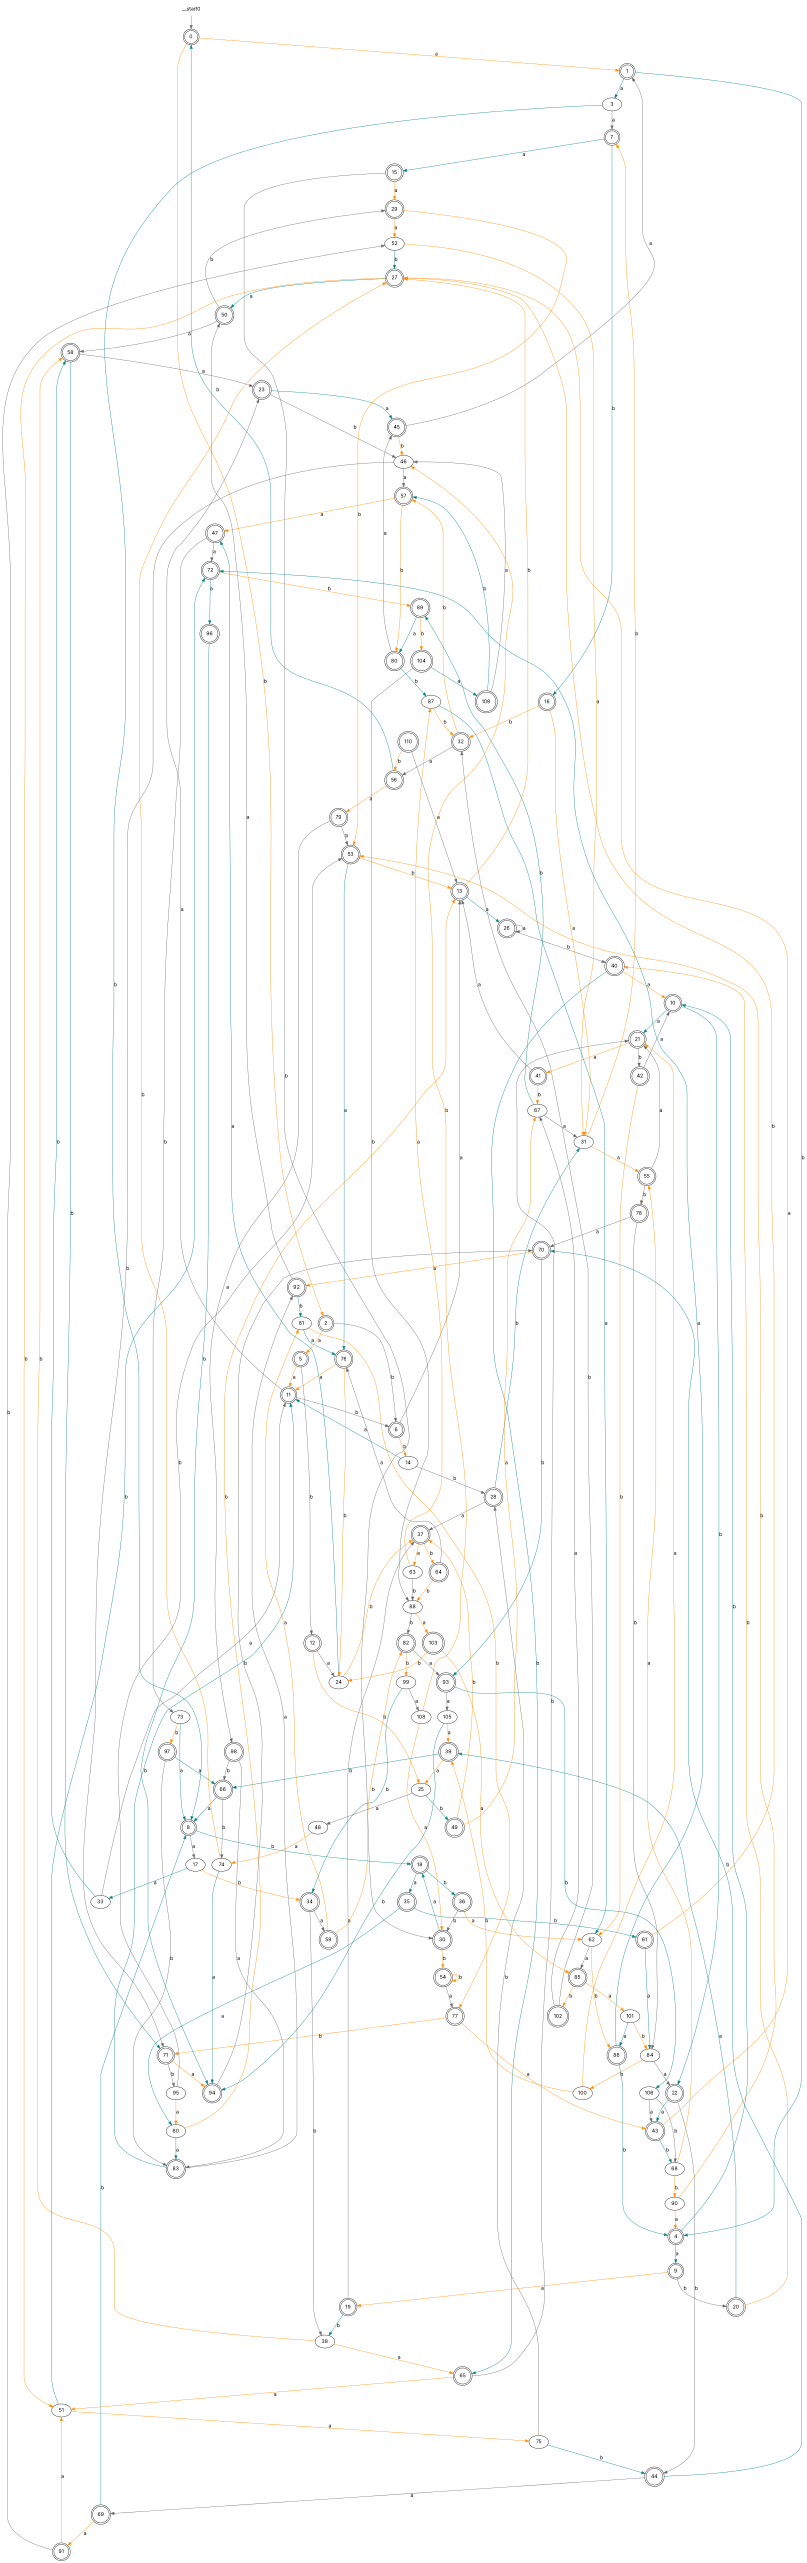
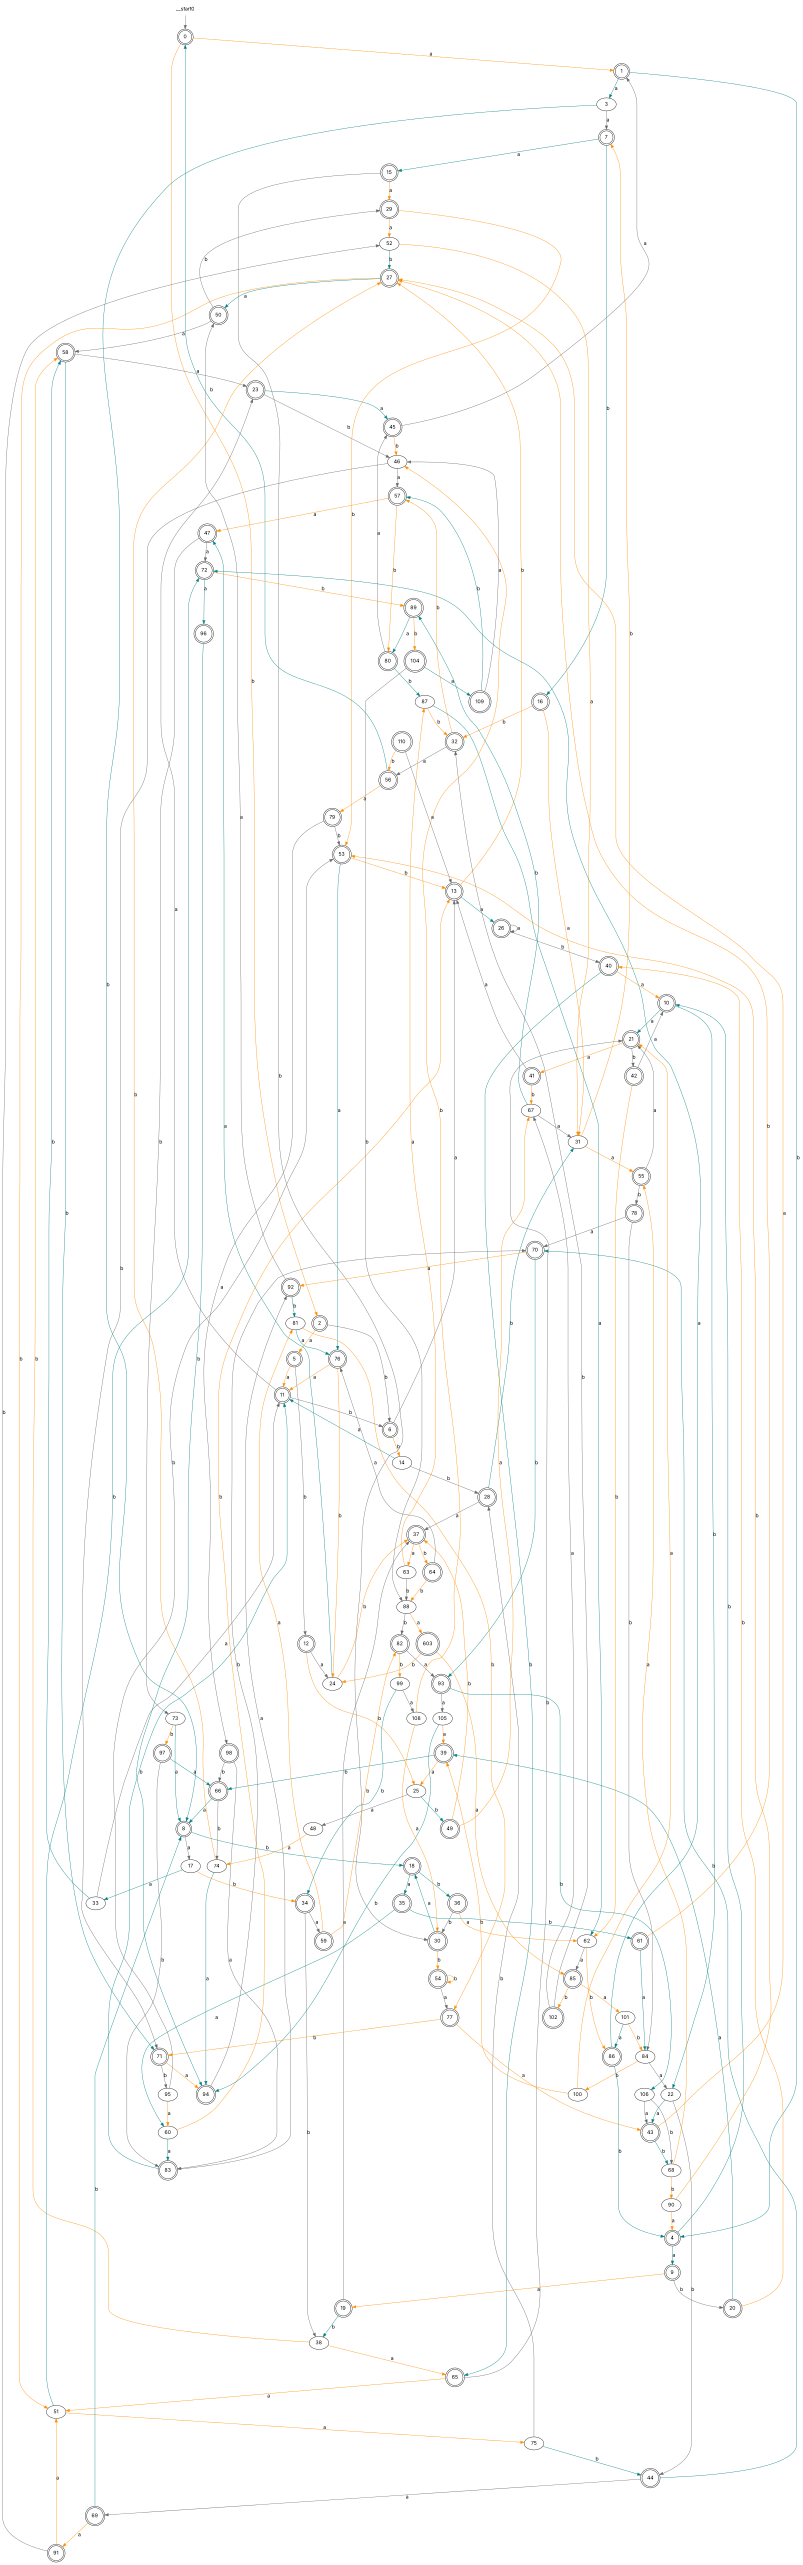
(433, 1643) -> (428, 1644)
(675, 2093) -> (671, 2095)
